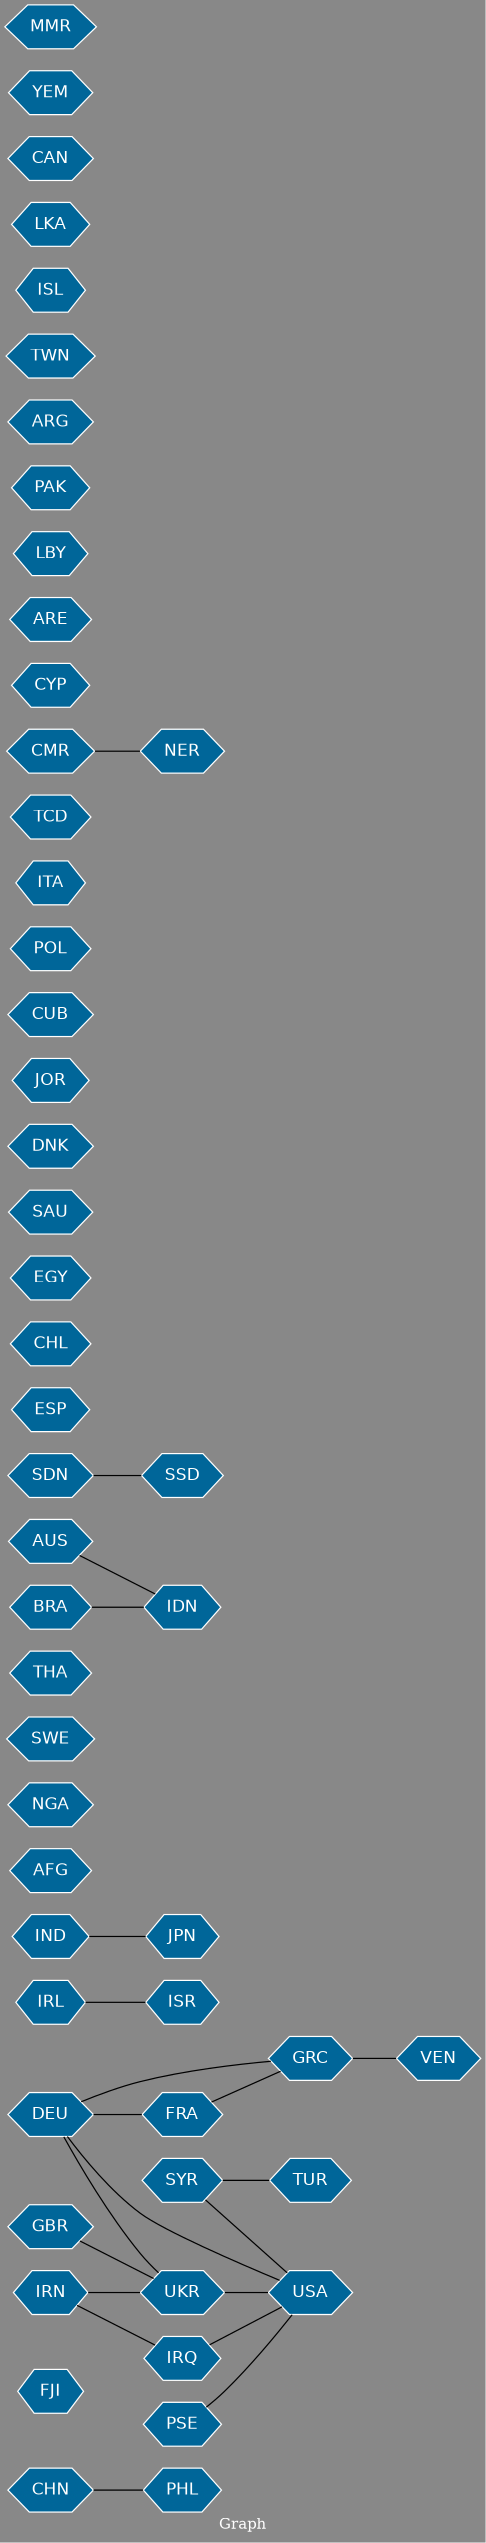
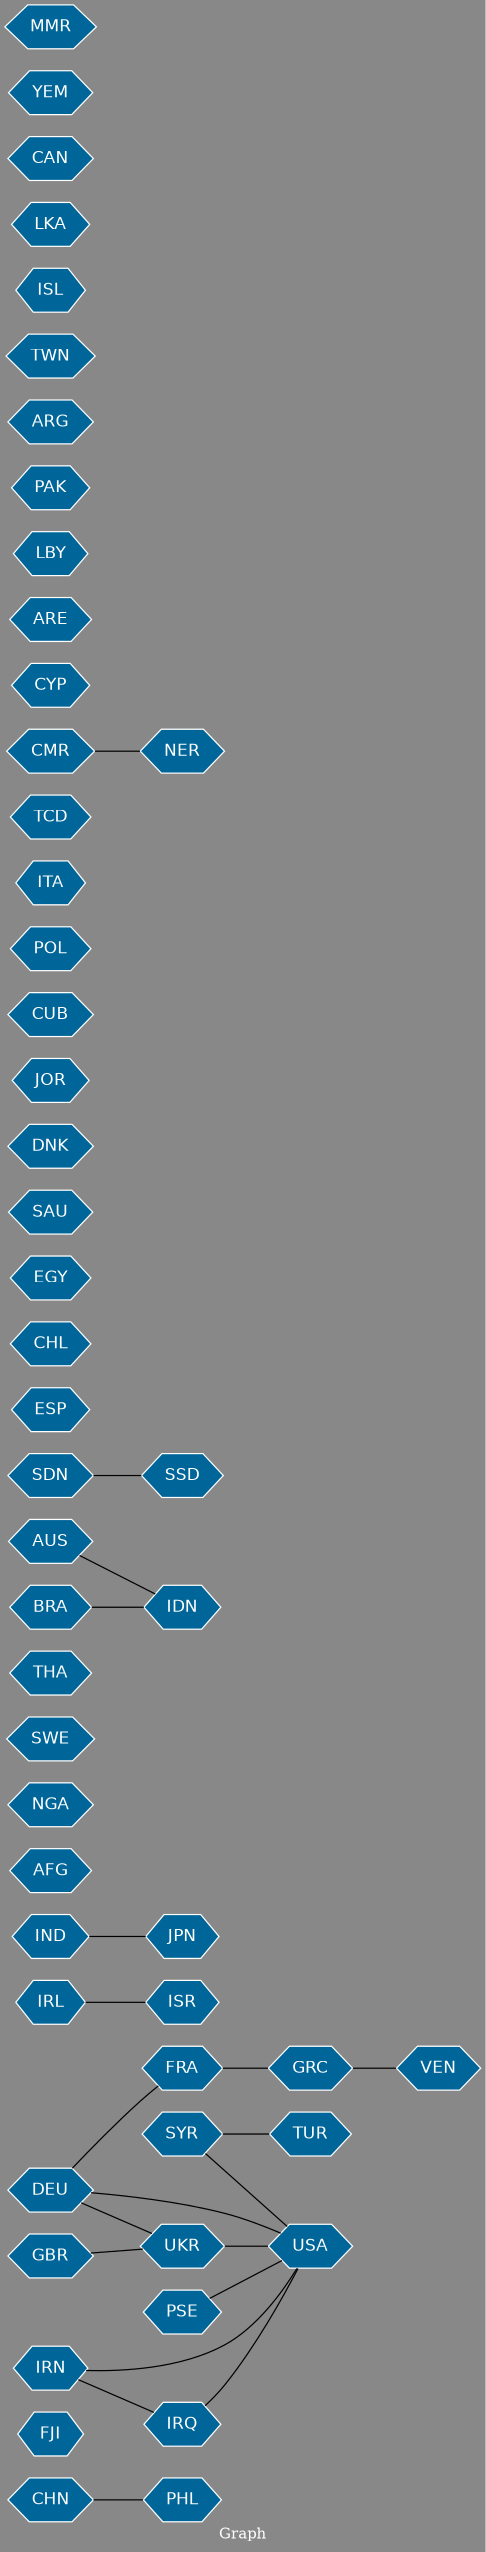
(174, 2074) -> none
(114, 2293) -> (208, 2353)
